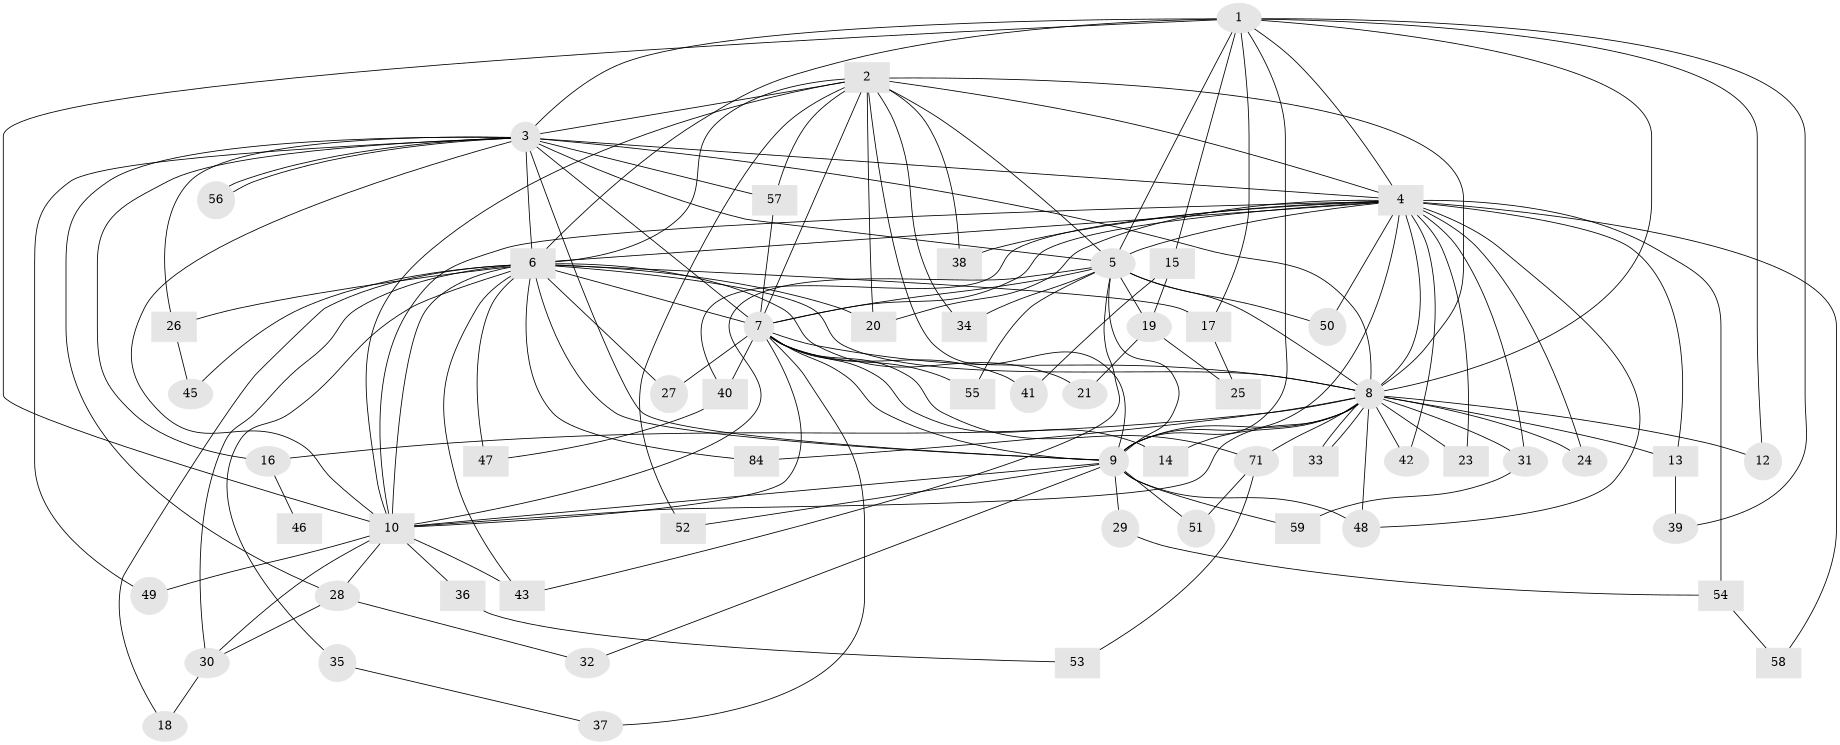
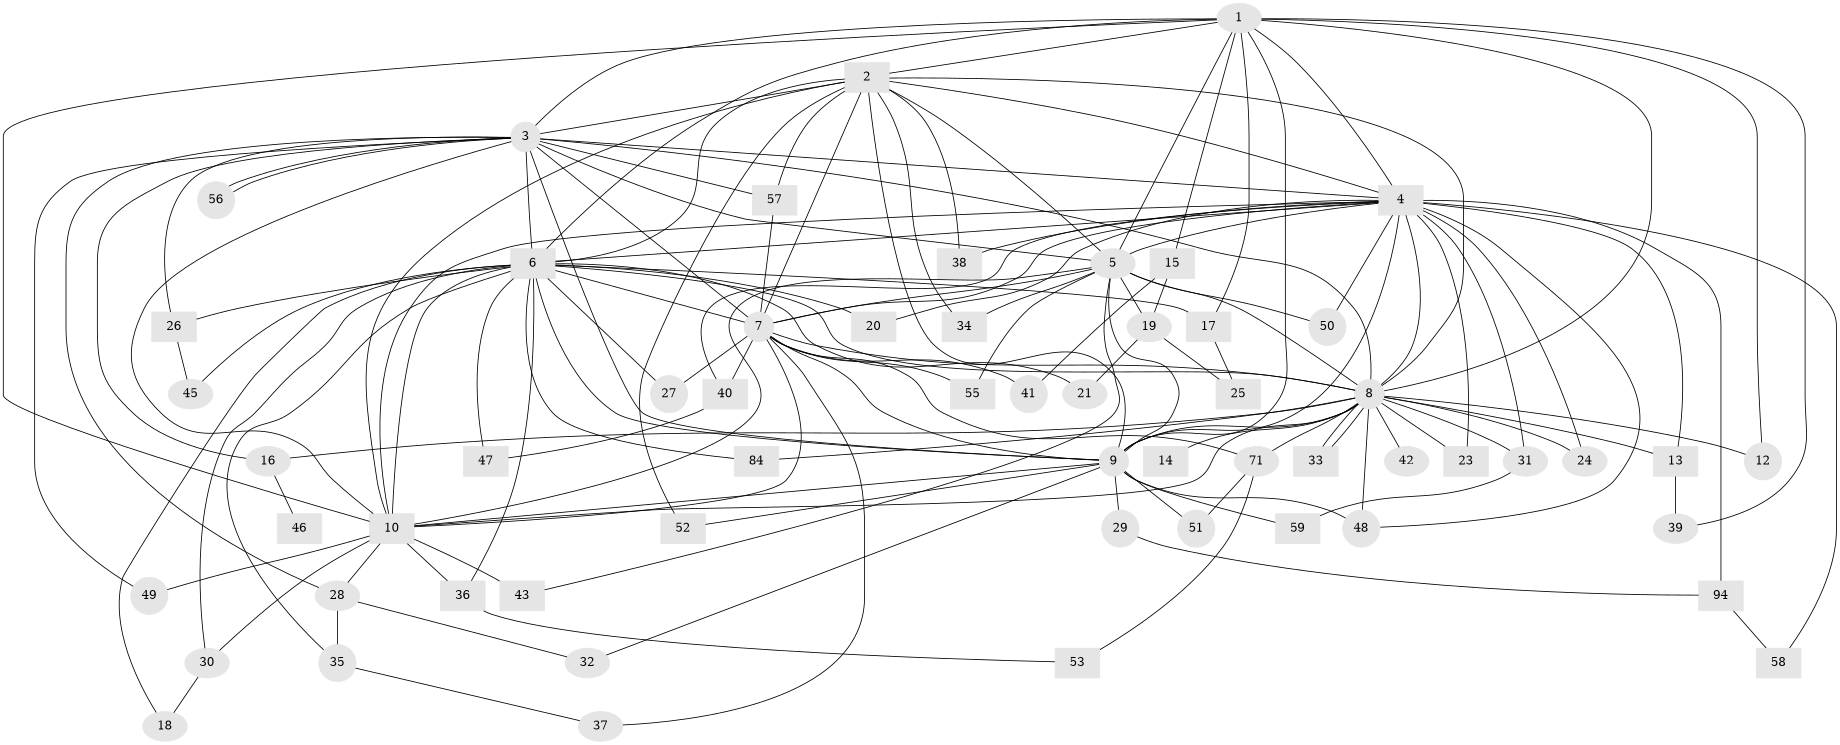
(869, 202) -> (1053, 48)
(1435, 324) -> none
(946, 425) -> none
(445, 426) -> (526, 427)
(1721, 596) -> (1721, 596)
(272, 629) -> (337, 628)
